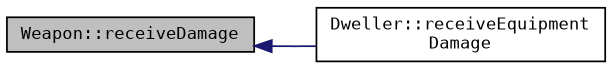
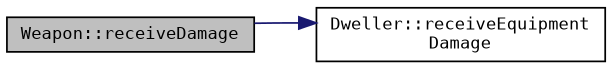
(294, 46) -> (277, 23)
